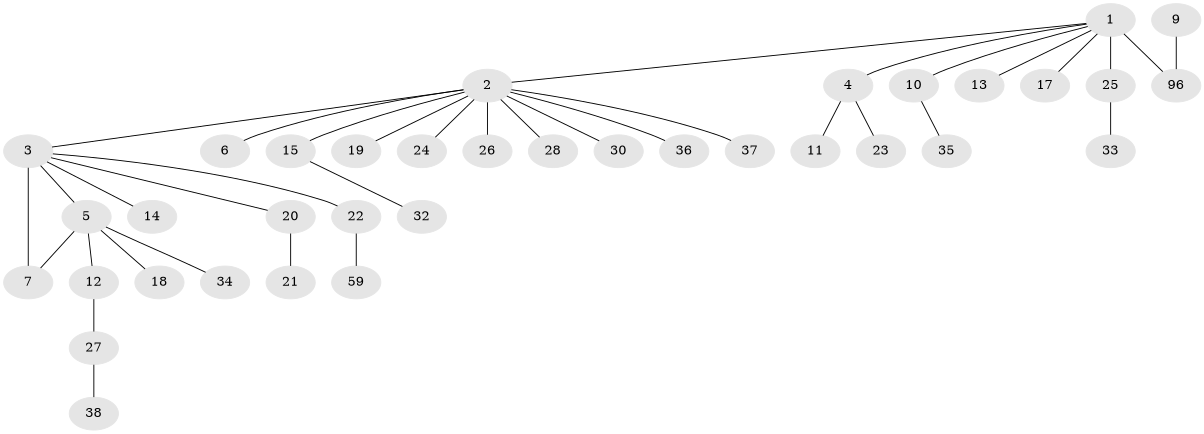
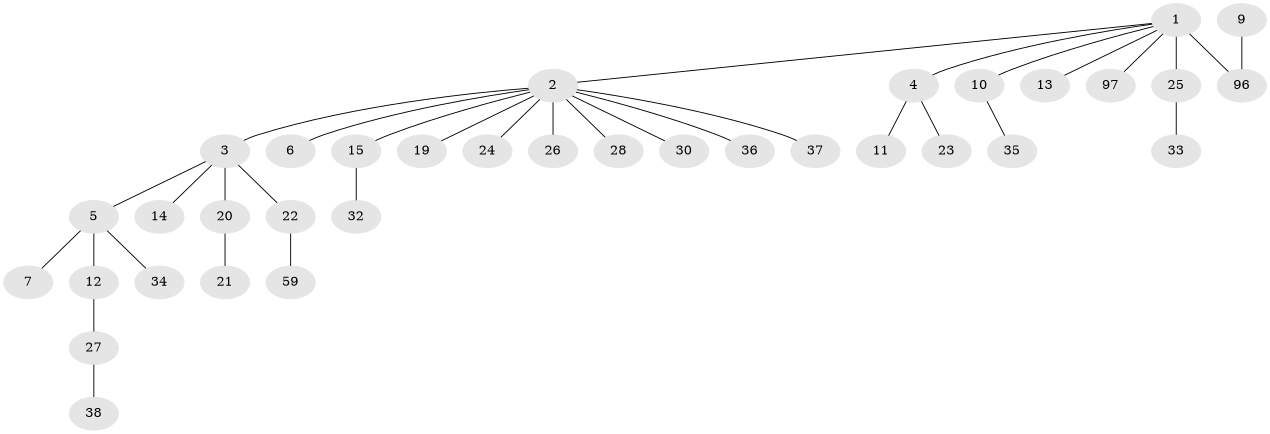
(1045, 86) -> (1111, 86)
(28, 217) -> none
(159, 282) -> none
